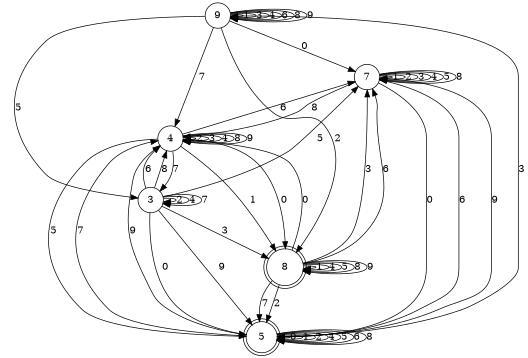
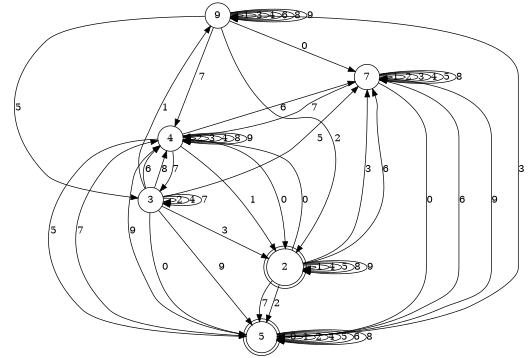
none -> (161, 106)
(315, 108) -> (315, 108)
(285, 267) -> (285, 267)
